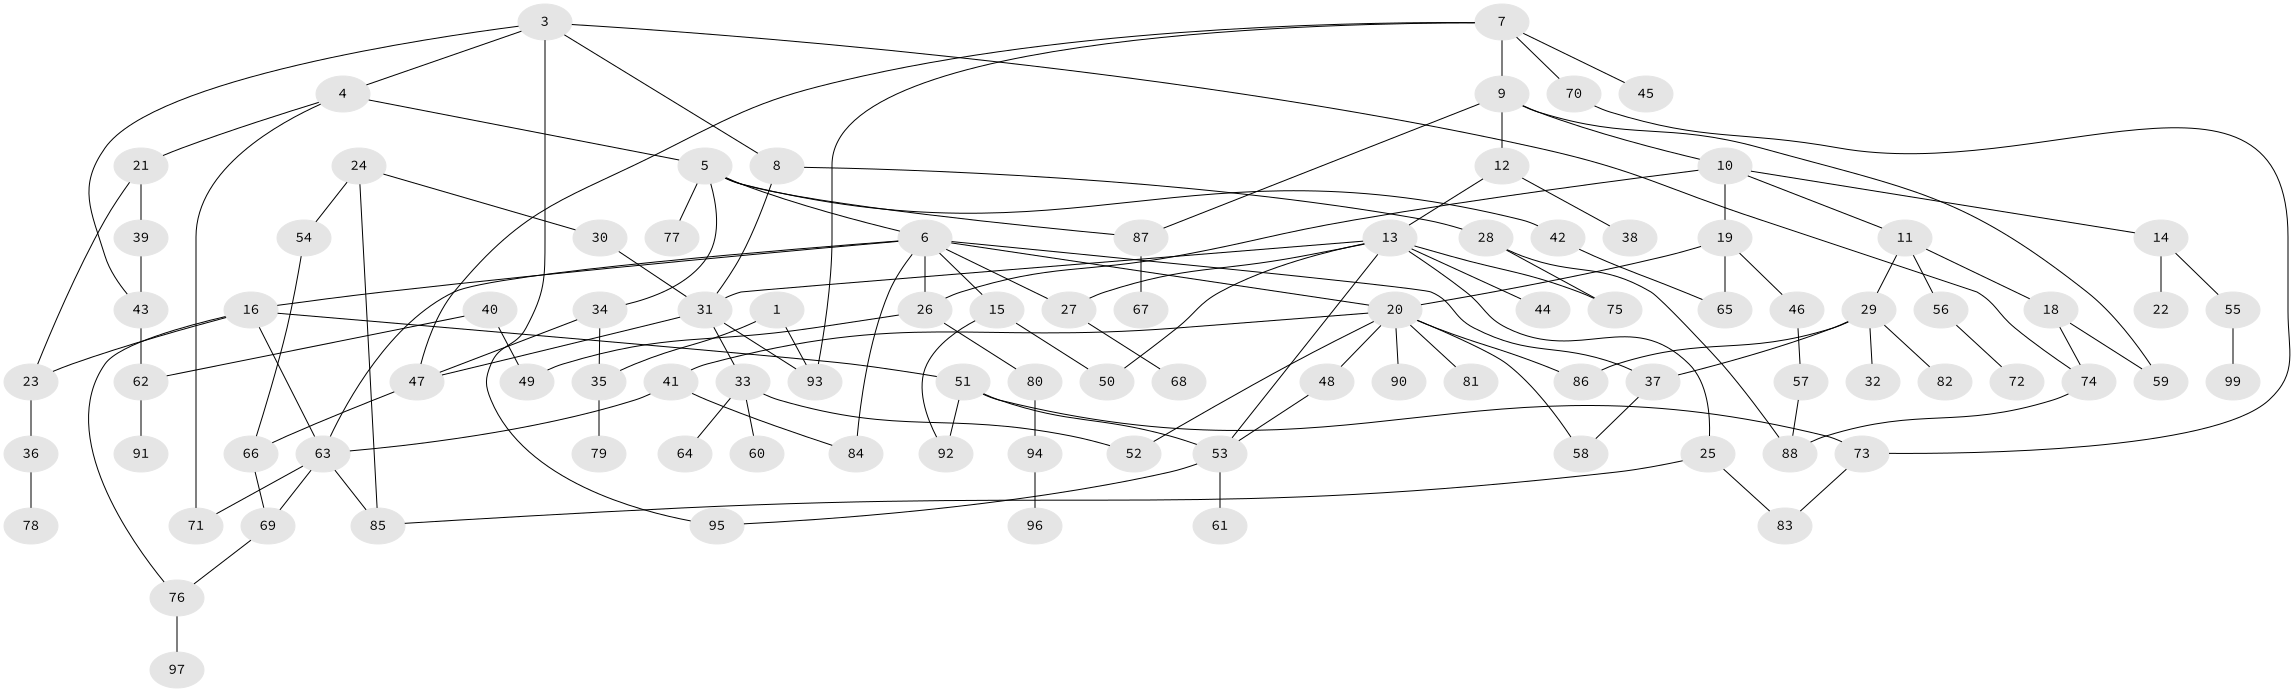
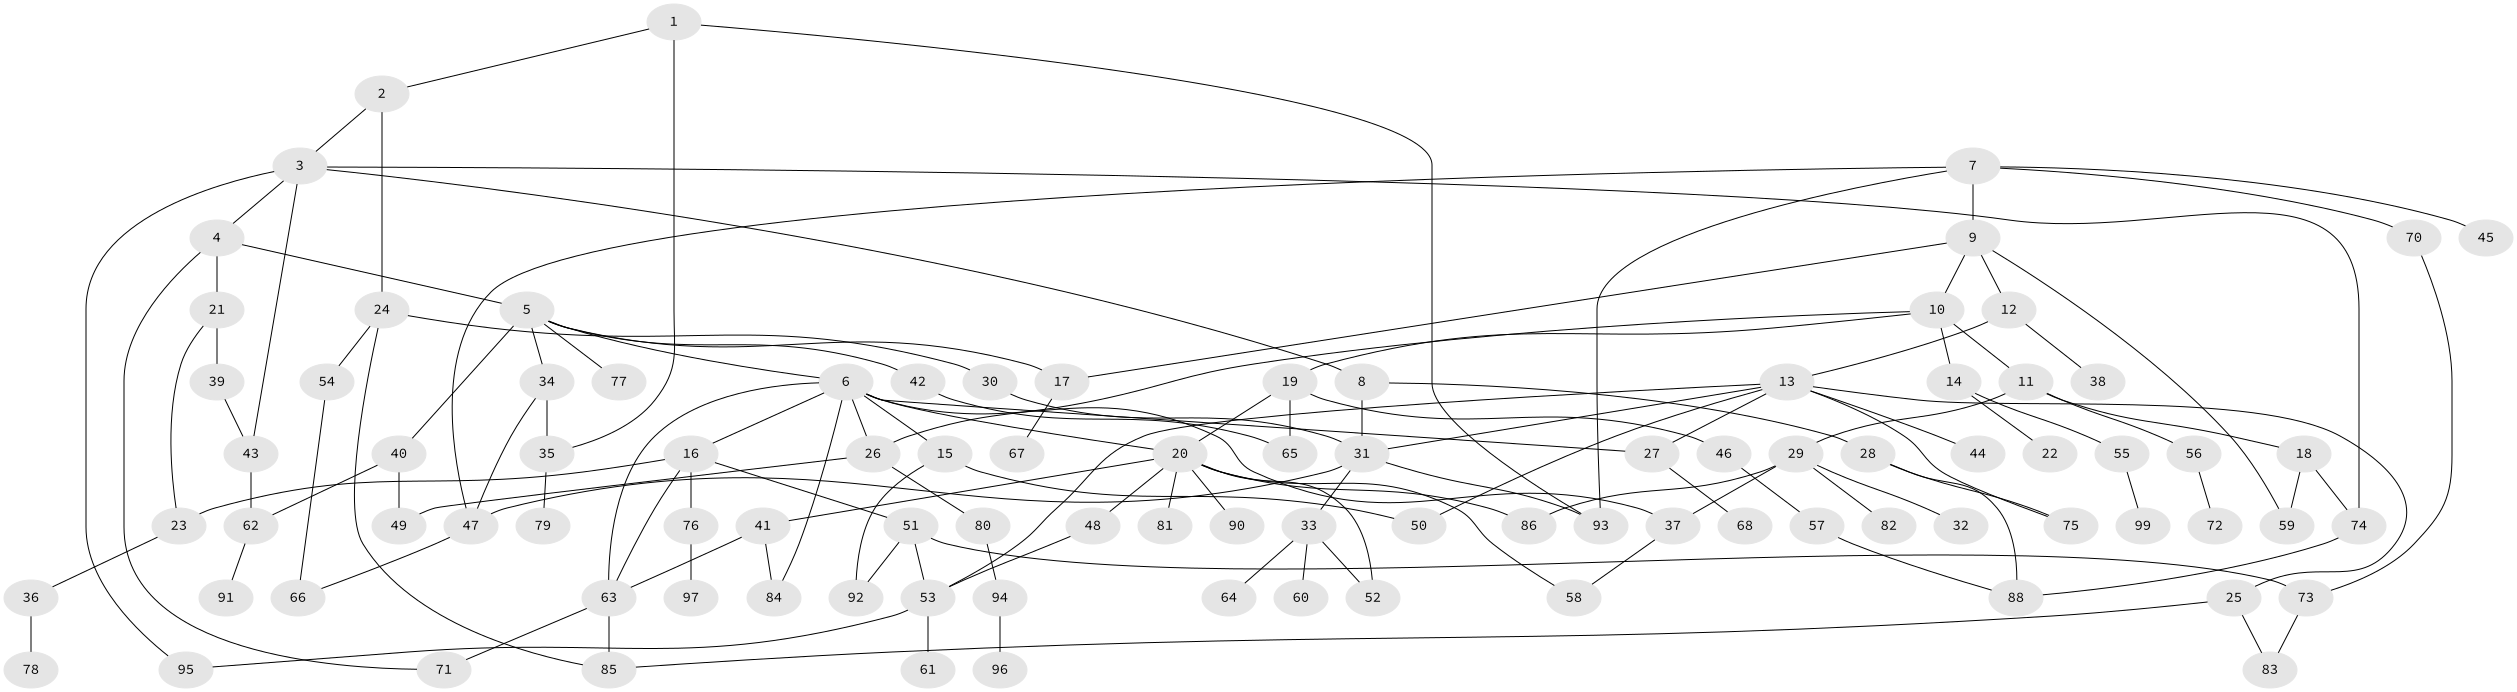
none -> (382, 94)
(1141, 238) -> (1062, 382)
none -> (463, 382)
(268, 526) -> none
